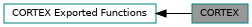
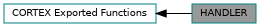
(220, 14) -> (224, 14)
